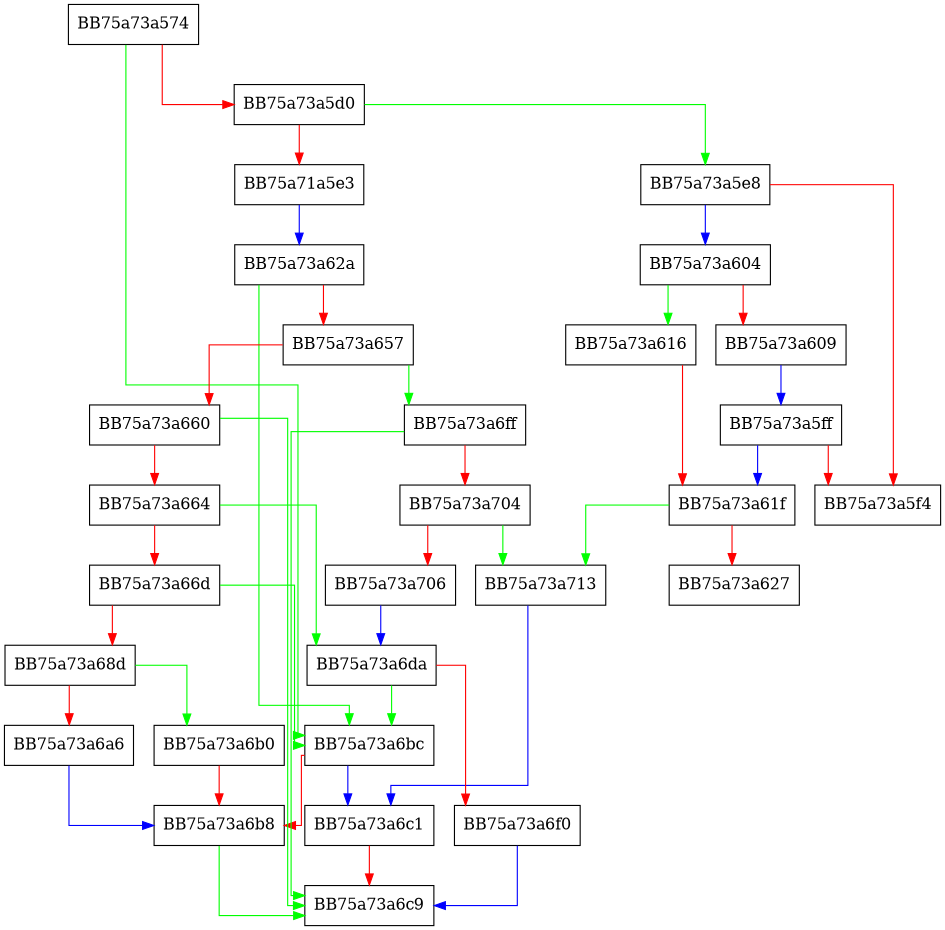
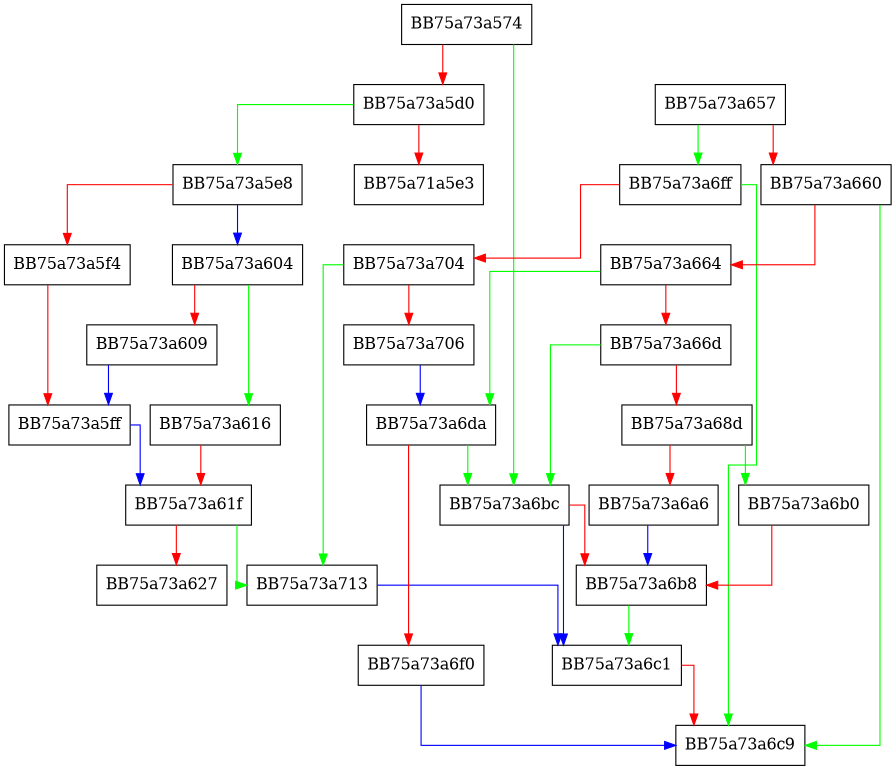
(299, 265) -> none
(828, 459) -> (48, 339)
(222, 916) -> (629, 620)
